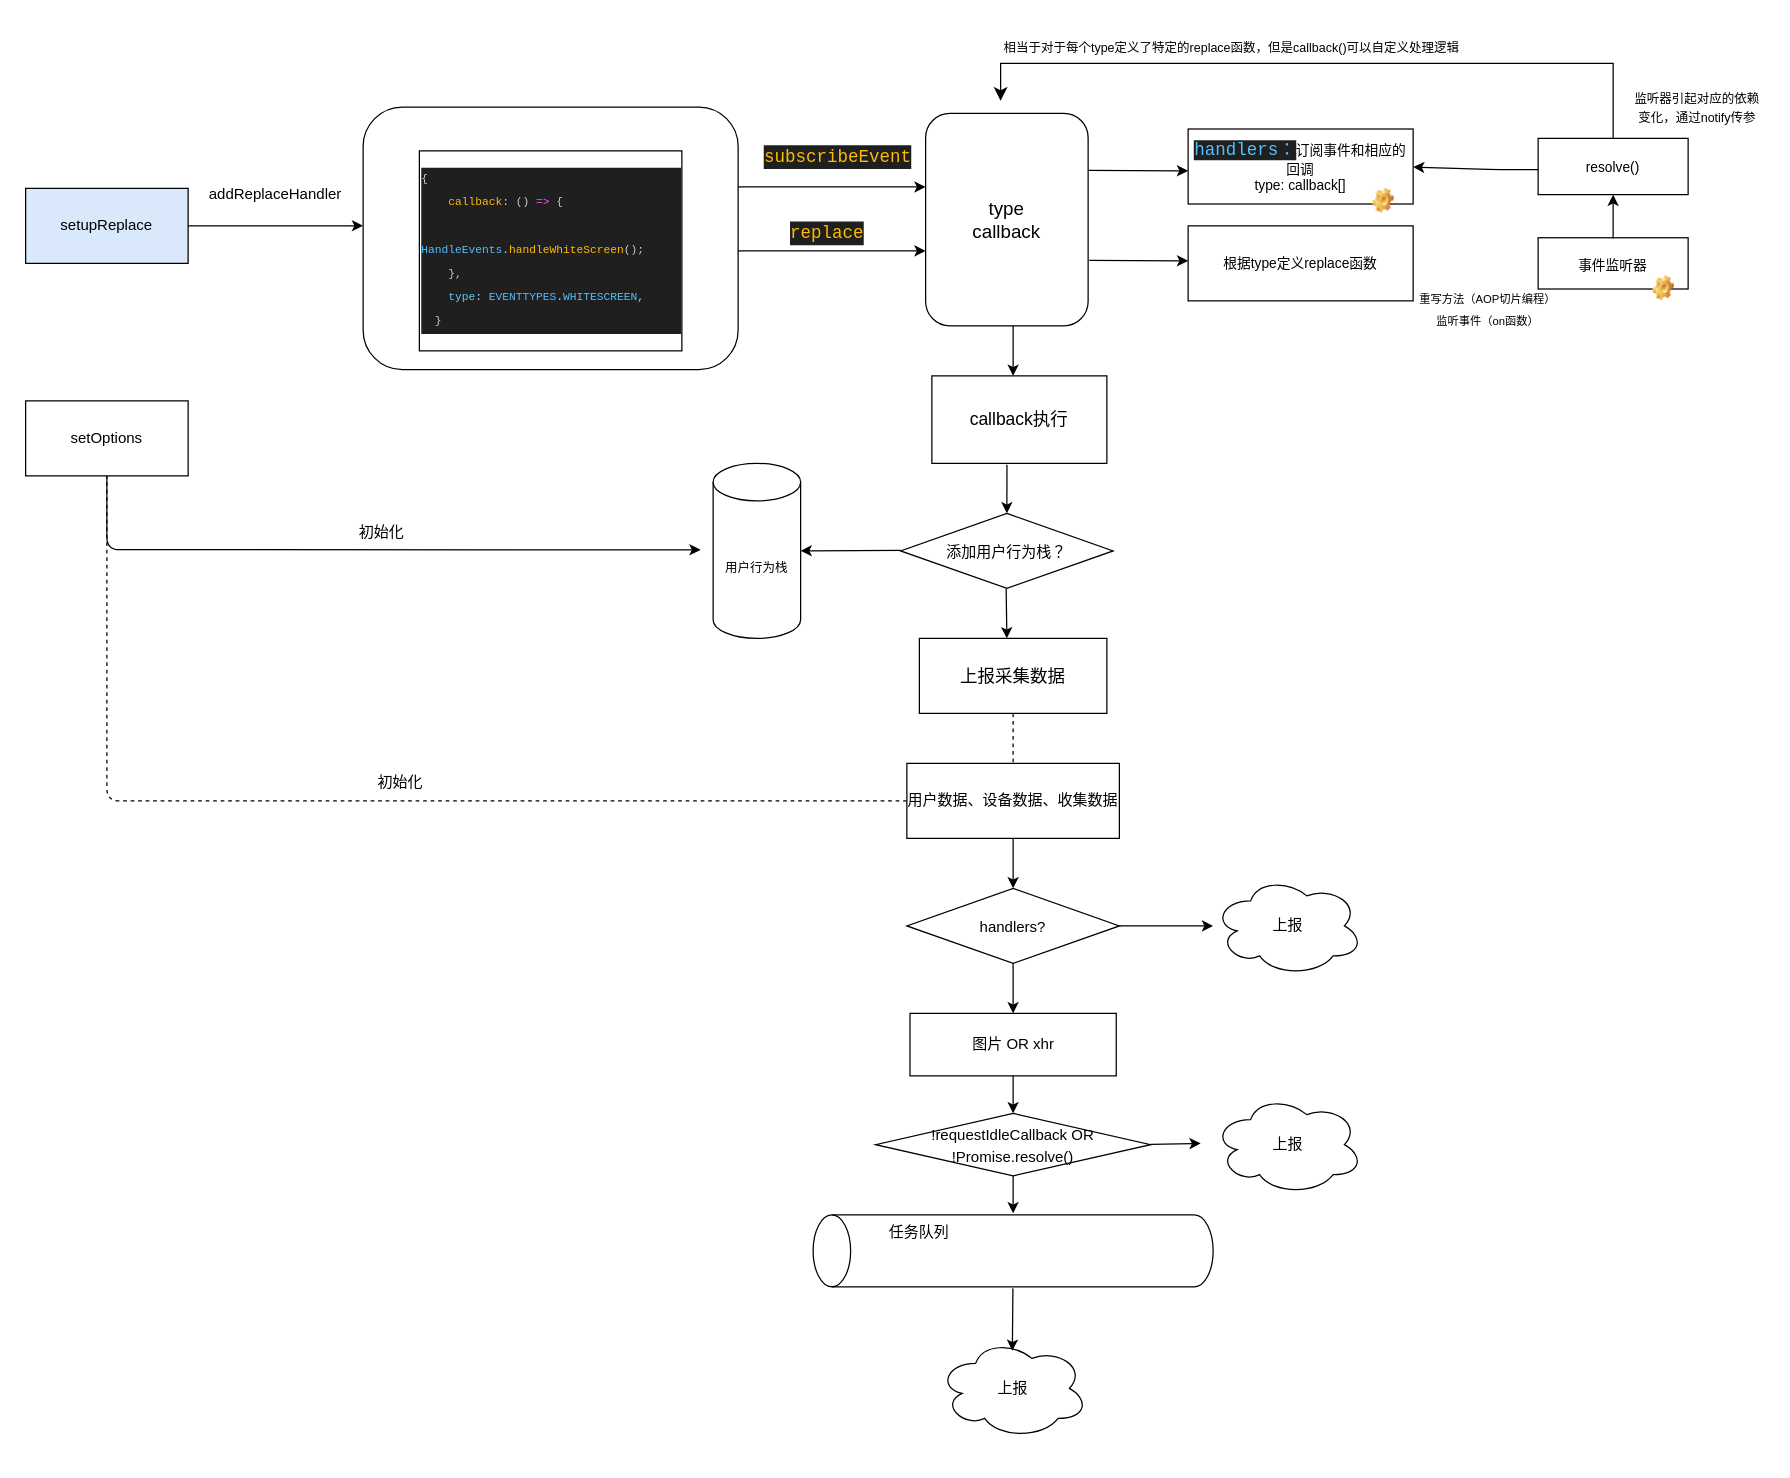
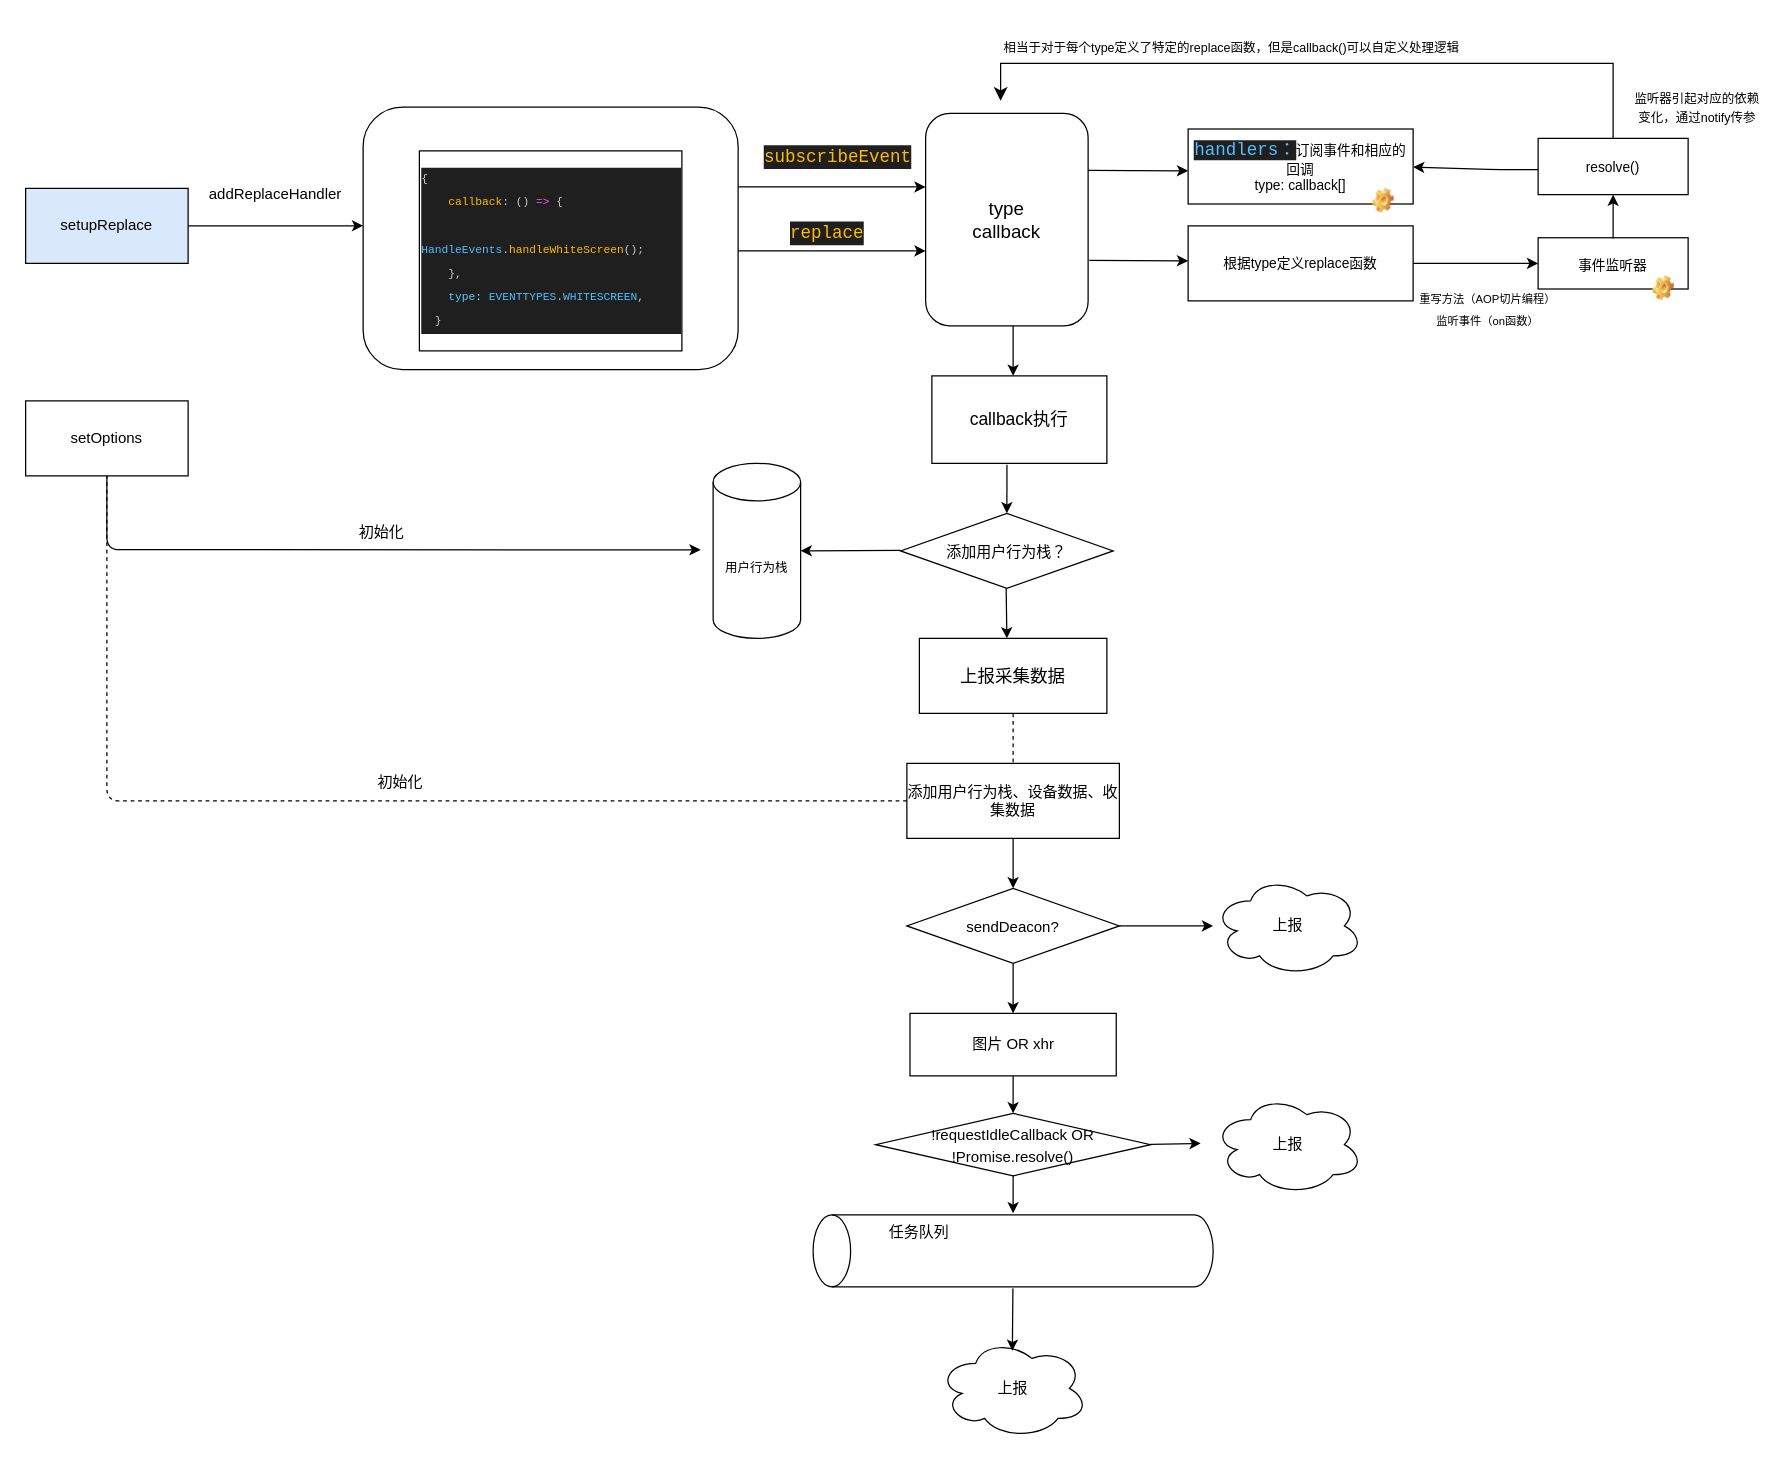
none -> (1471, 263)
(1013, 801) -> (1013, 801)
(1013, 926) -> (1013, 926)
